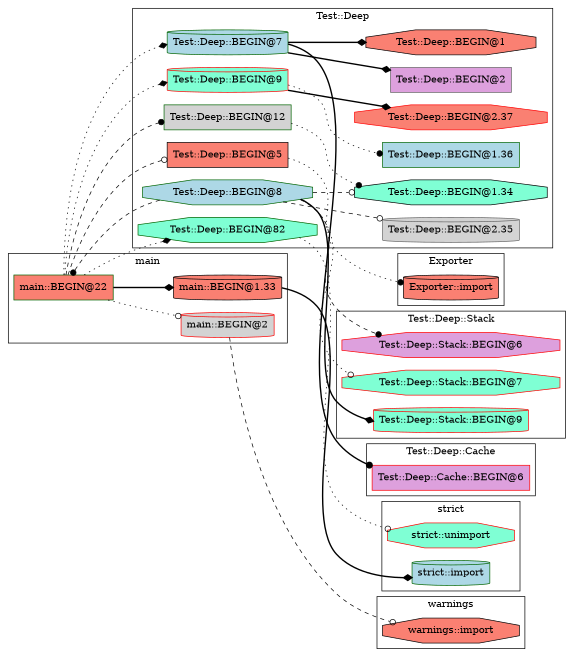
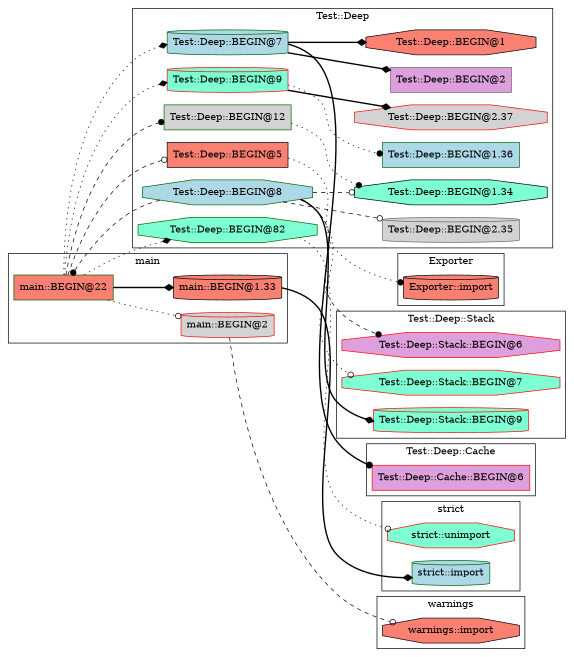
(451, 117) -> (451, 117)
